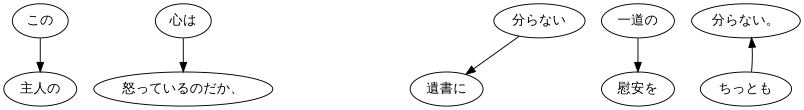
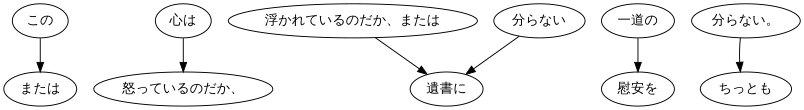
none -> (353, 21)
(752, 60) -> (740, 50)
(40, 89) -> (40, 89)
